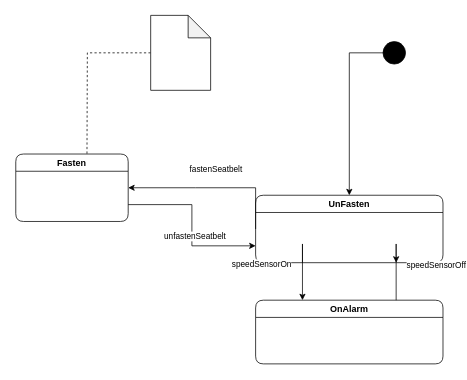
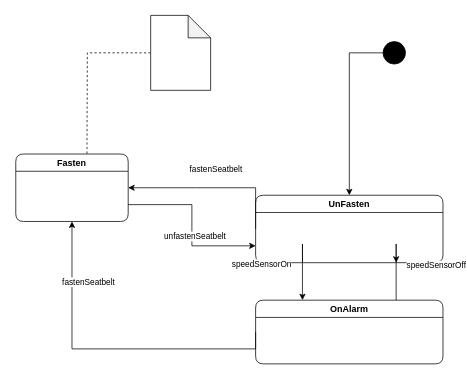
none -> (72, 282)
